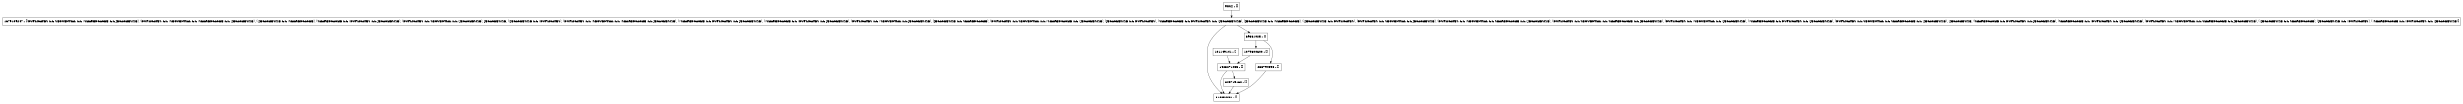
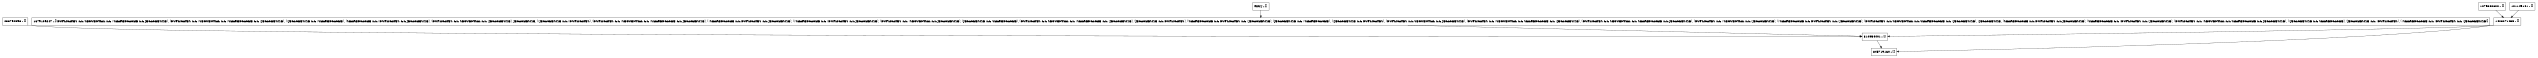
(1256, 37) -> none
(1232, 89) -> (1879, 43)
